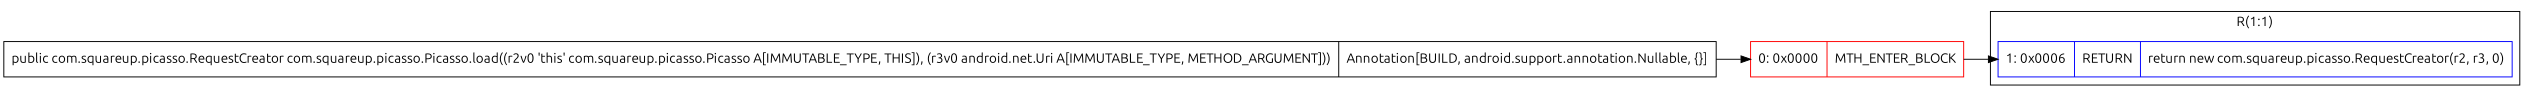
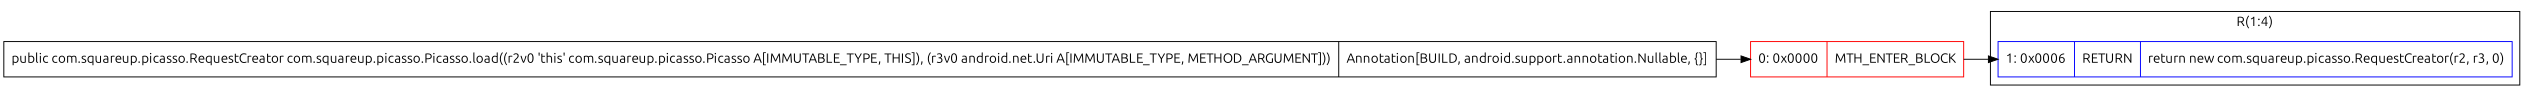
(2255, 22) -> (2255, 22)
